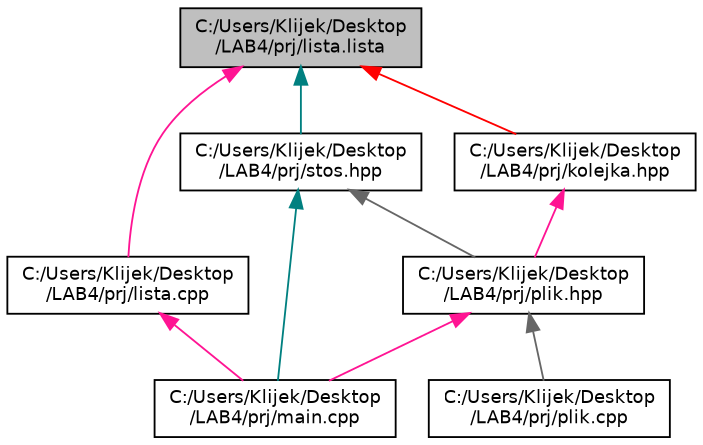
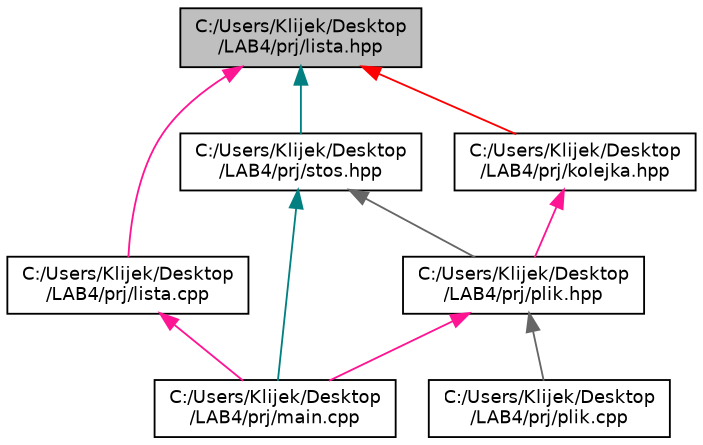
(301, 38) -> (301, 38)
